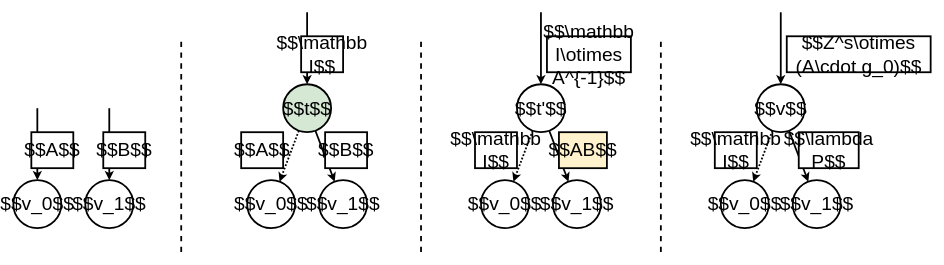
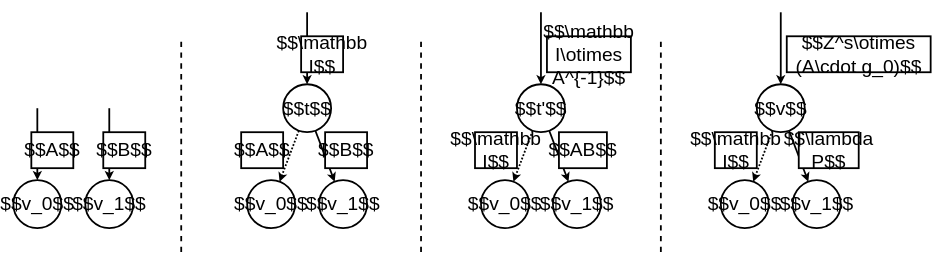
(307, 108) -> (307, 108)
(583, 150) -> (583, 150)
